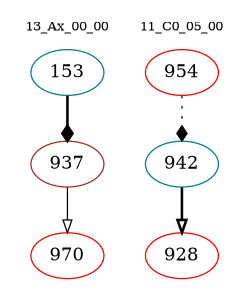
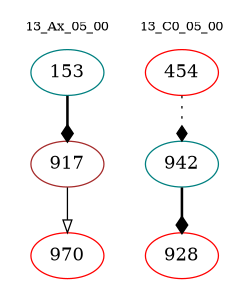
(67, 27) -> (67, 27)
(182, 27) -> (182, 27)
(182, 73) -> (182, 73)
(67, 164) -> (67, 164)
(182, 204) -> (182, 204)
